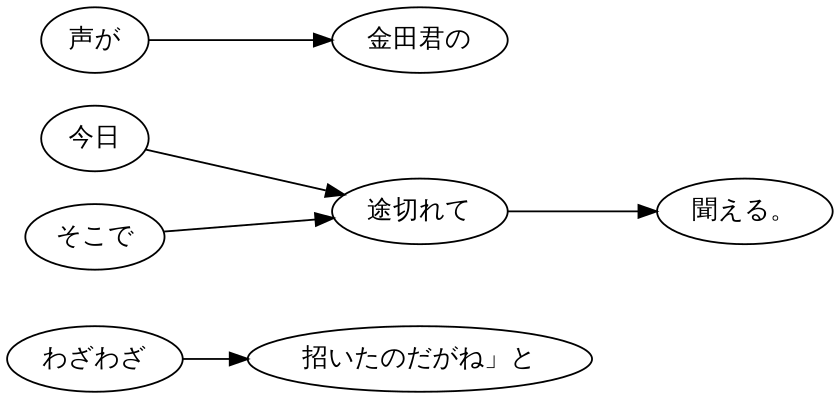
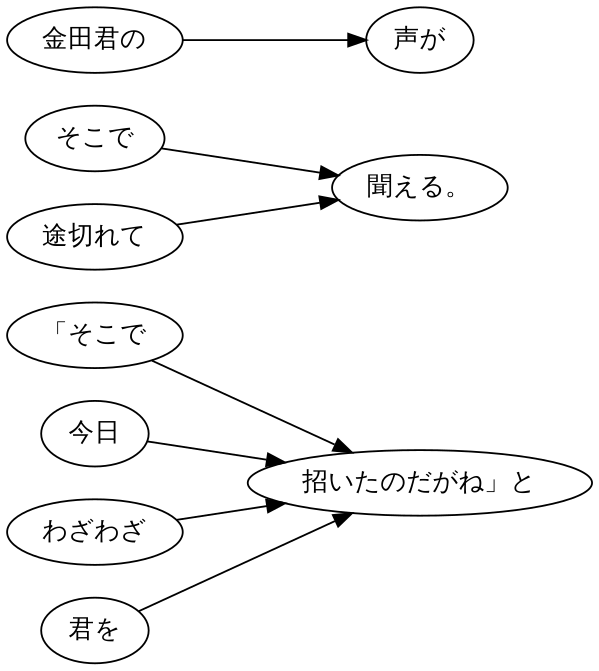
(231, 40) -> (265, 40)
(236, 170) -> (207, 451)
(240, 226) -> (241, 161)
none -> (95, 335)
none -> (95, 630)
